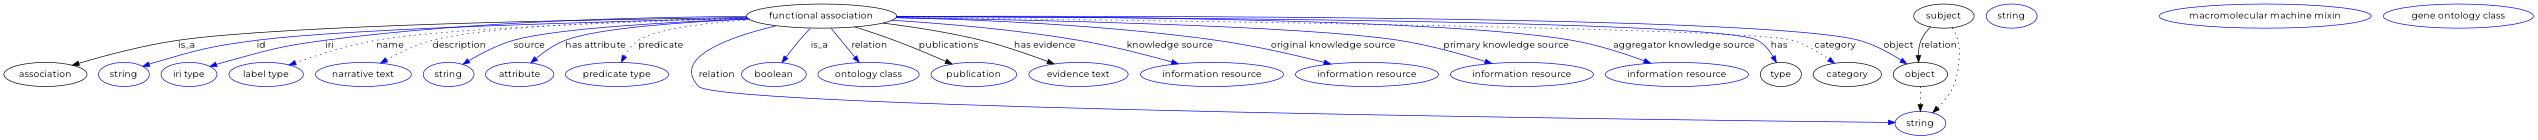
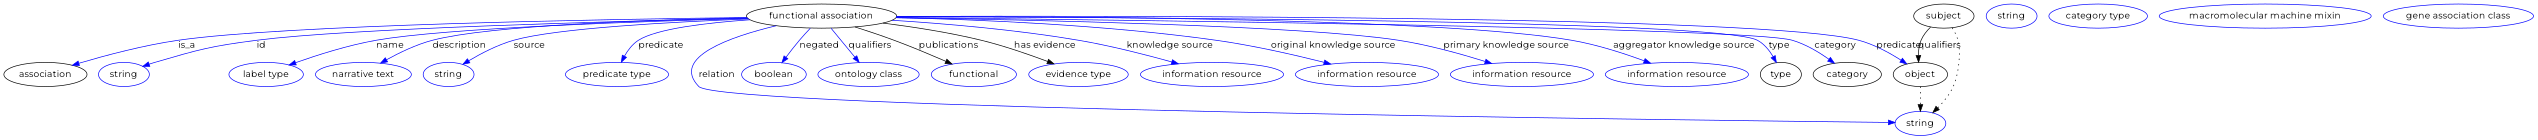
none -> (2098, 16)
(2458, 16) -> (2458, 16)
(1365, 24) -> (1365, 24)
(411, 25) -> (411, 25)
(564, 25) -> (564, 25)
(683, 27) -> (683, 27)
(452, 32) -> (452, 32)
(820, 45) -> (820, 45)
(870, 45) -> (870, 45)
(1779, 45) -> (1779, 45)
(1899, 45) -> (1899, 45)
(1940, 45) -> (1940, 45)
(189, 74) -> none
(520, 74) -> none
(974, 74) -> (974, 74)
(1078, 74) -> (1078, 74)
